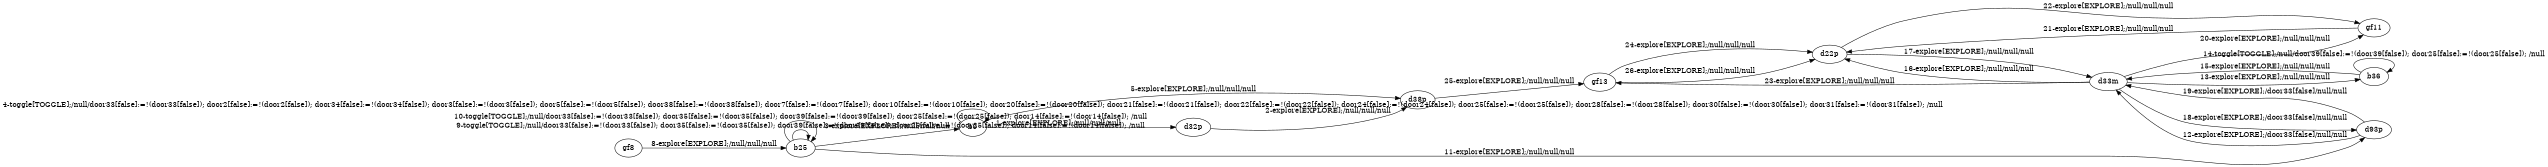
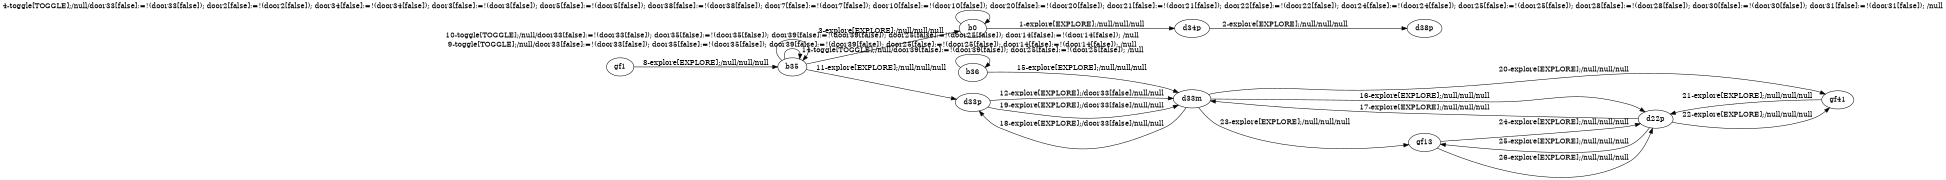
(2374, 28) -> (1838, 100)
(2241, 85) -> none
(1507, 91) -> (1551, 152)
(1188, 95) -> none
(1193, 127) -> (1192, 28)
(2374, 130) -> (973, 102)
(629, 148) -> (620, 67)
(801, 148) -> (792, 67)
